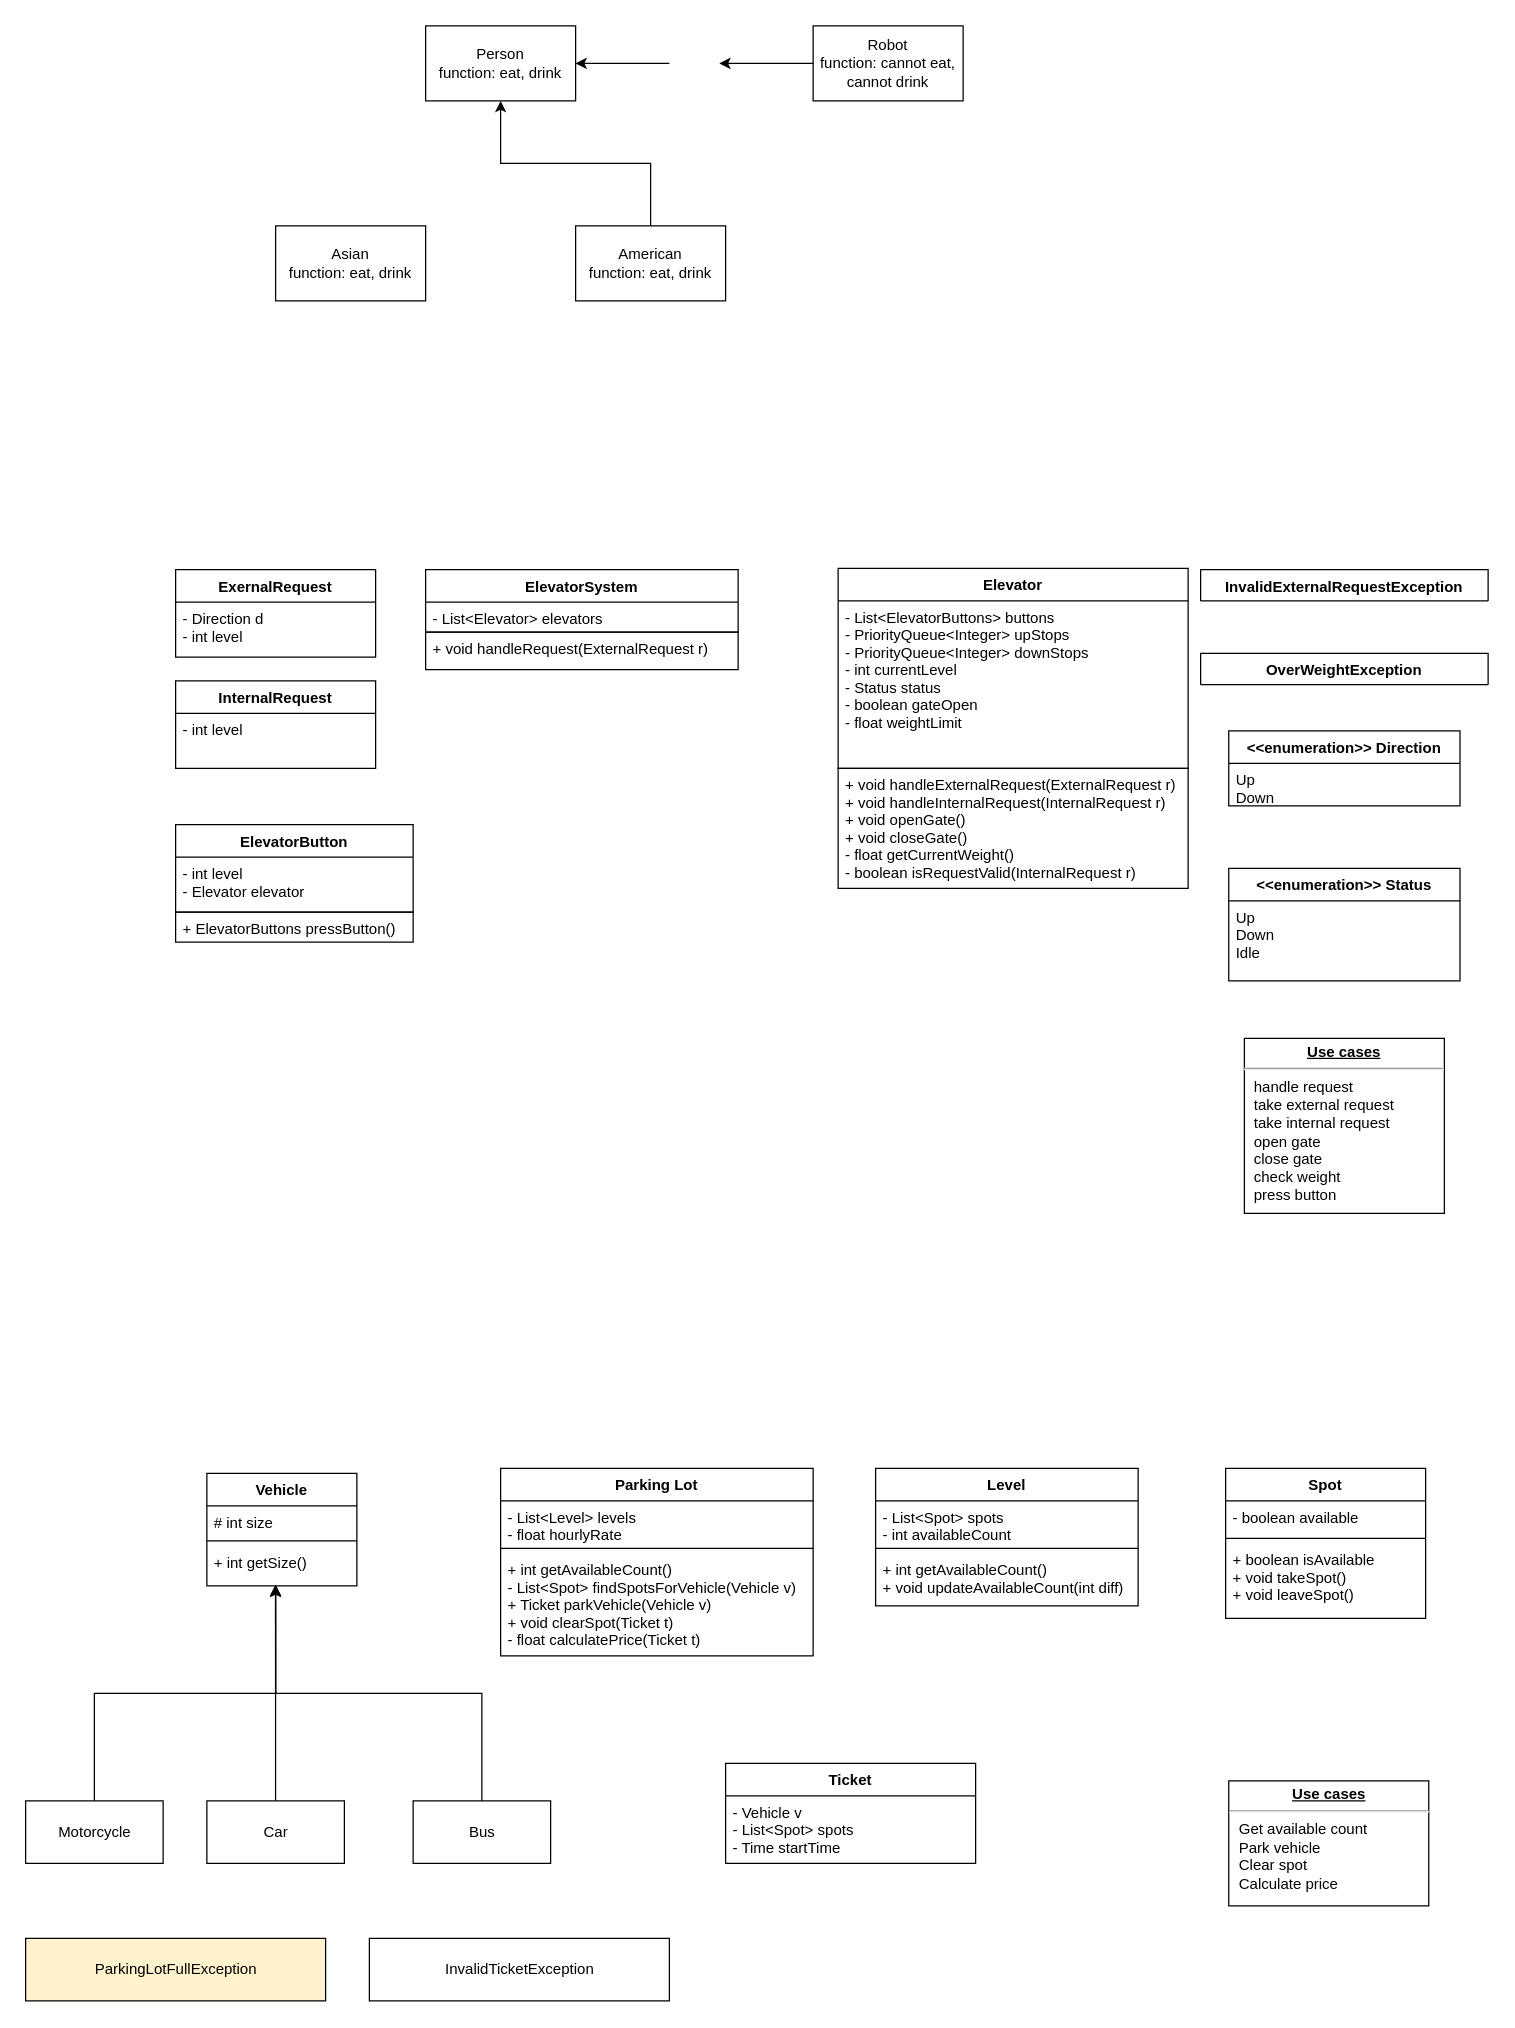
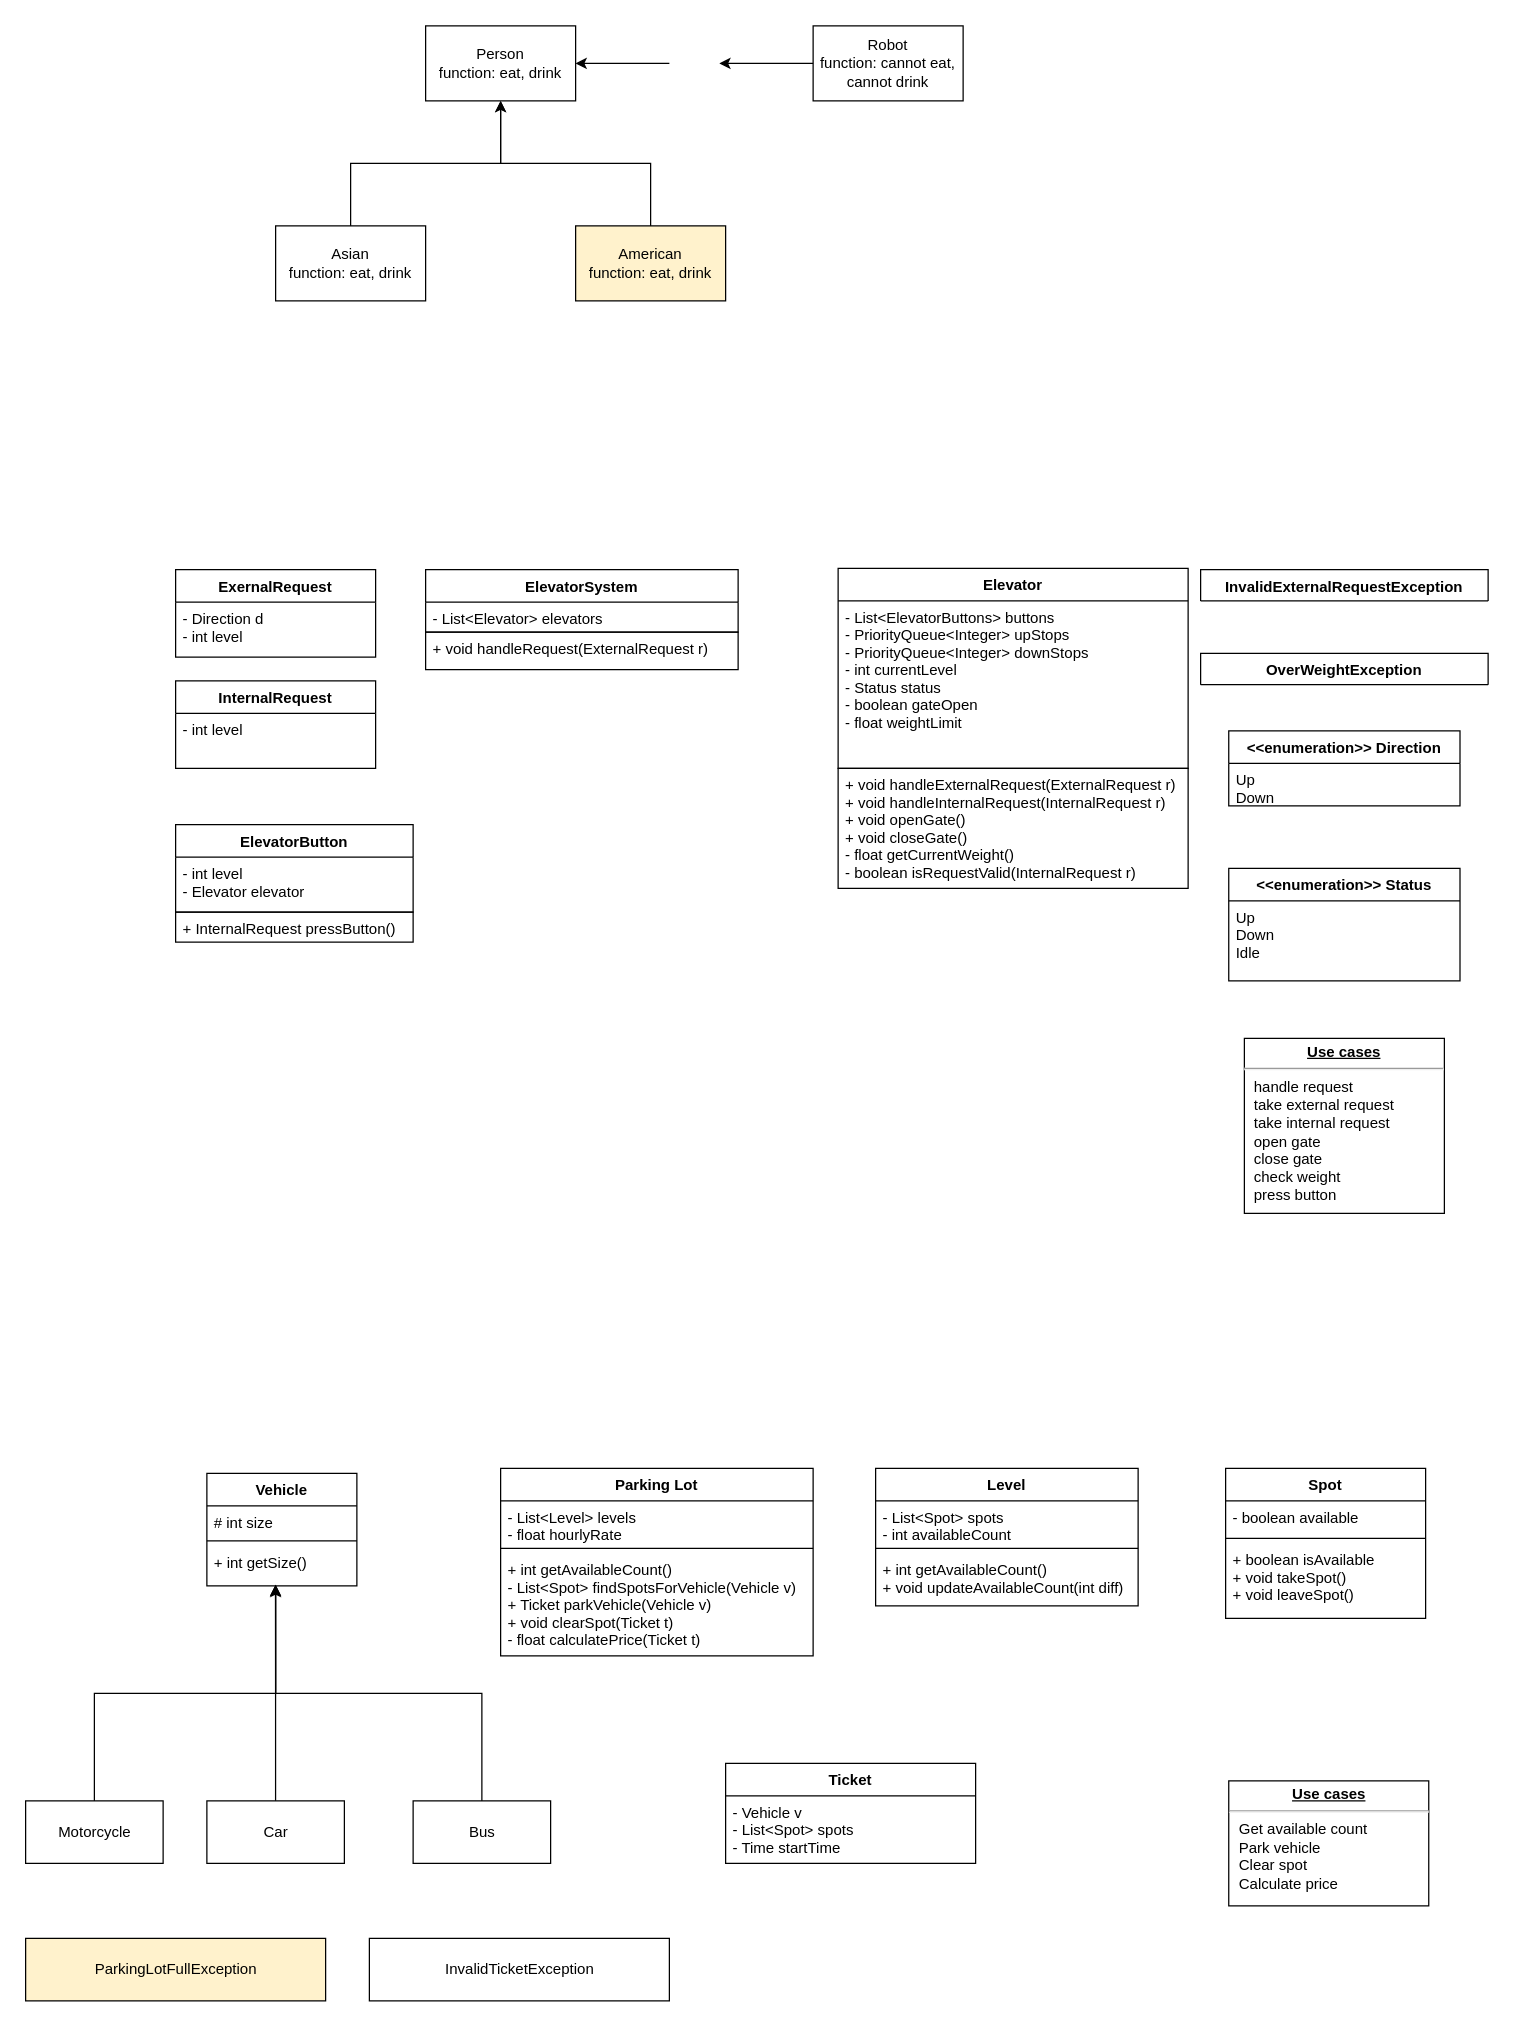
none -> (393, 163)
(651, 263) -> (651, 263)
(307, 929) -> (307, 929)
